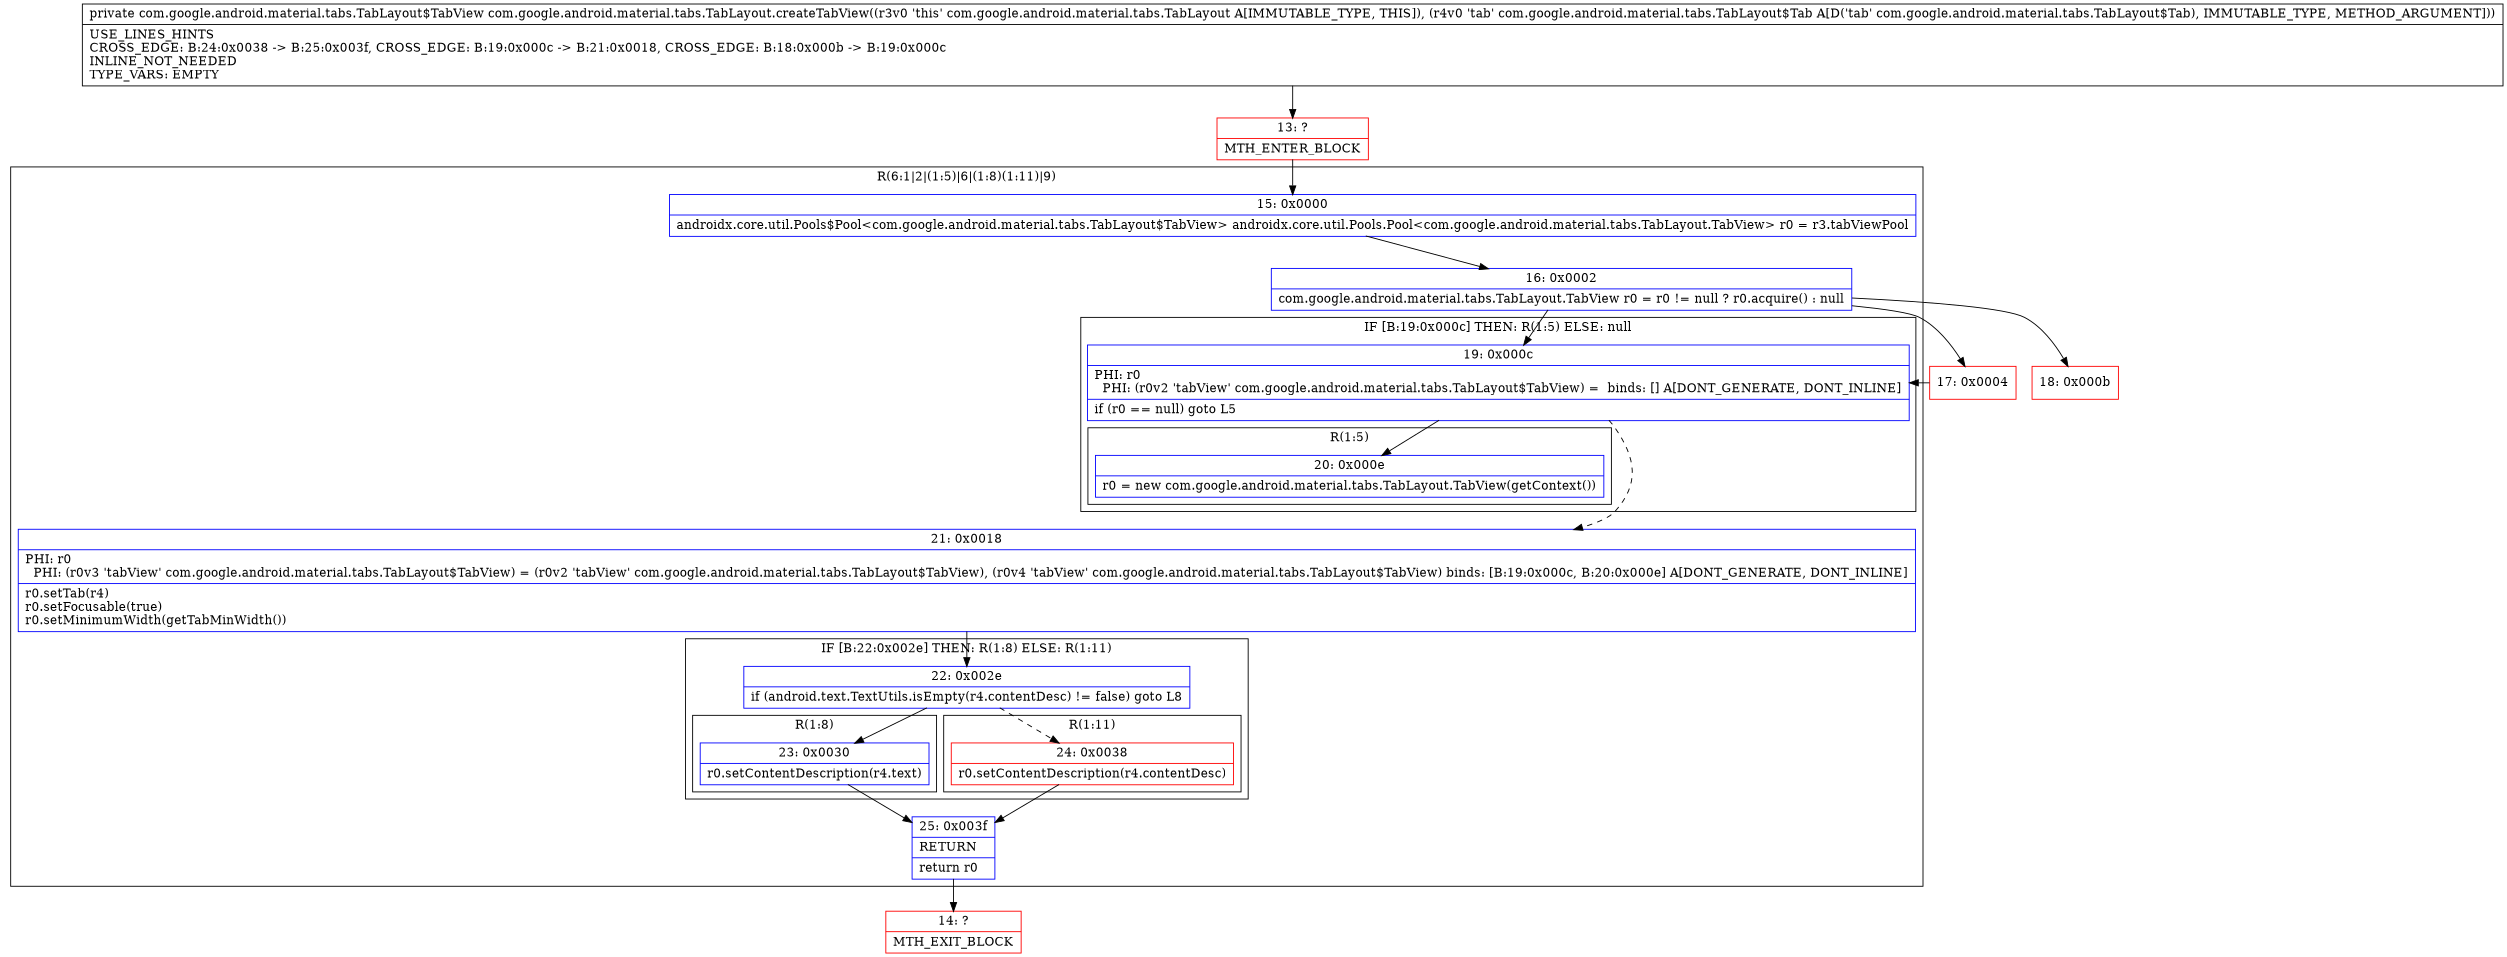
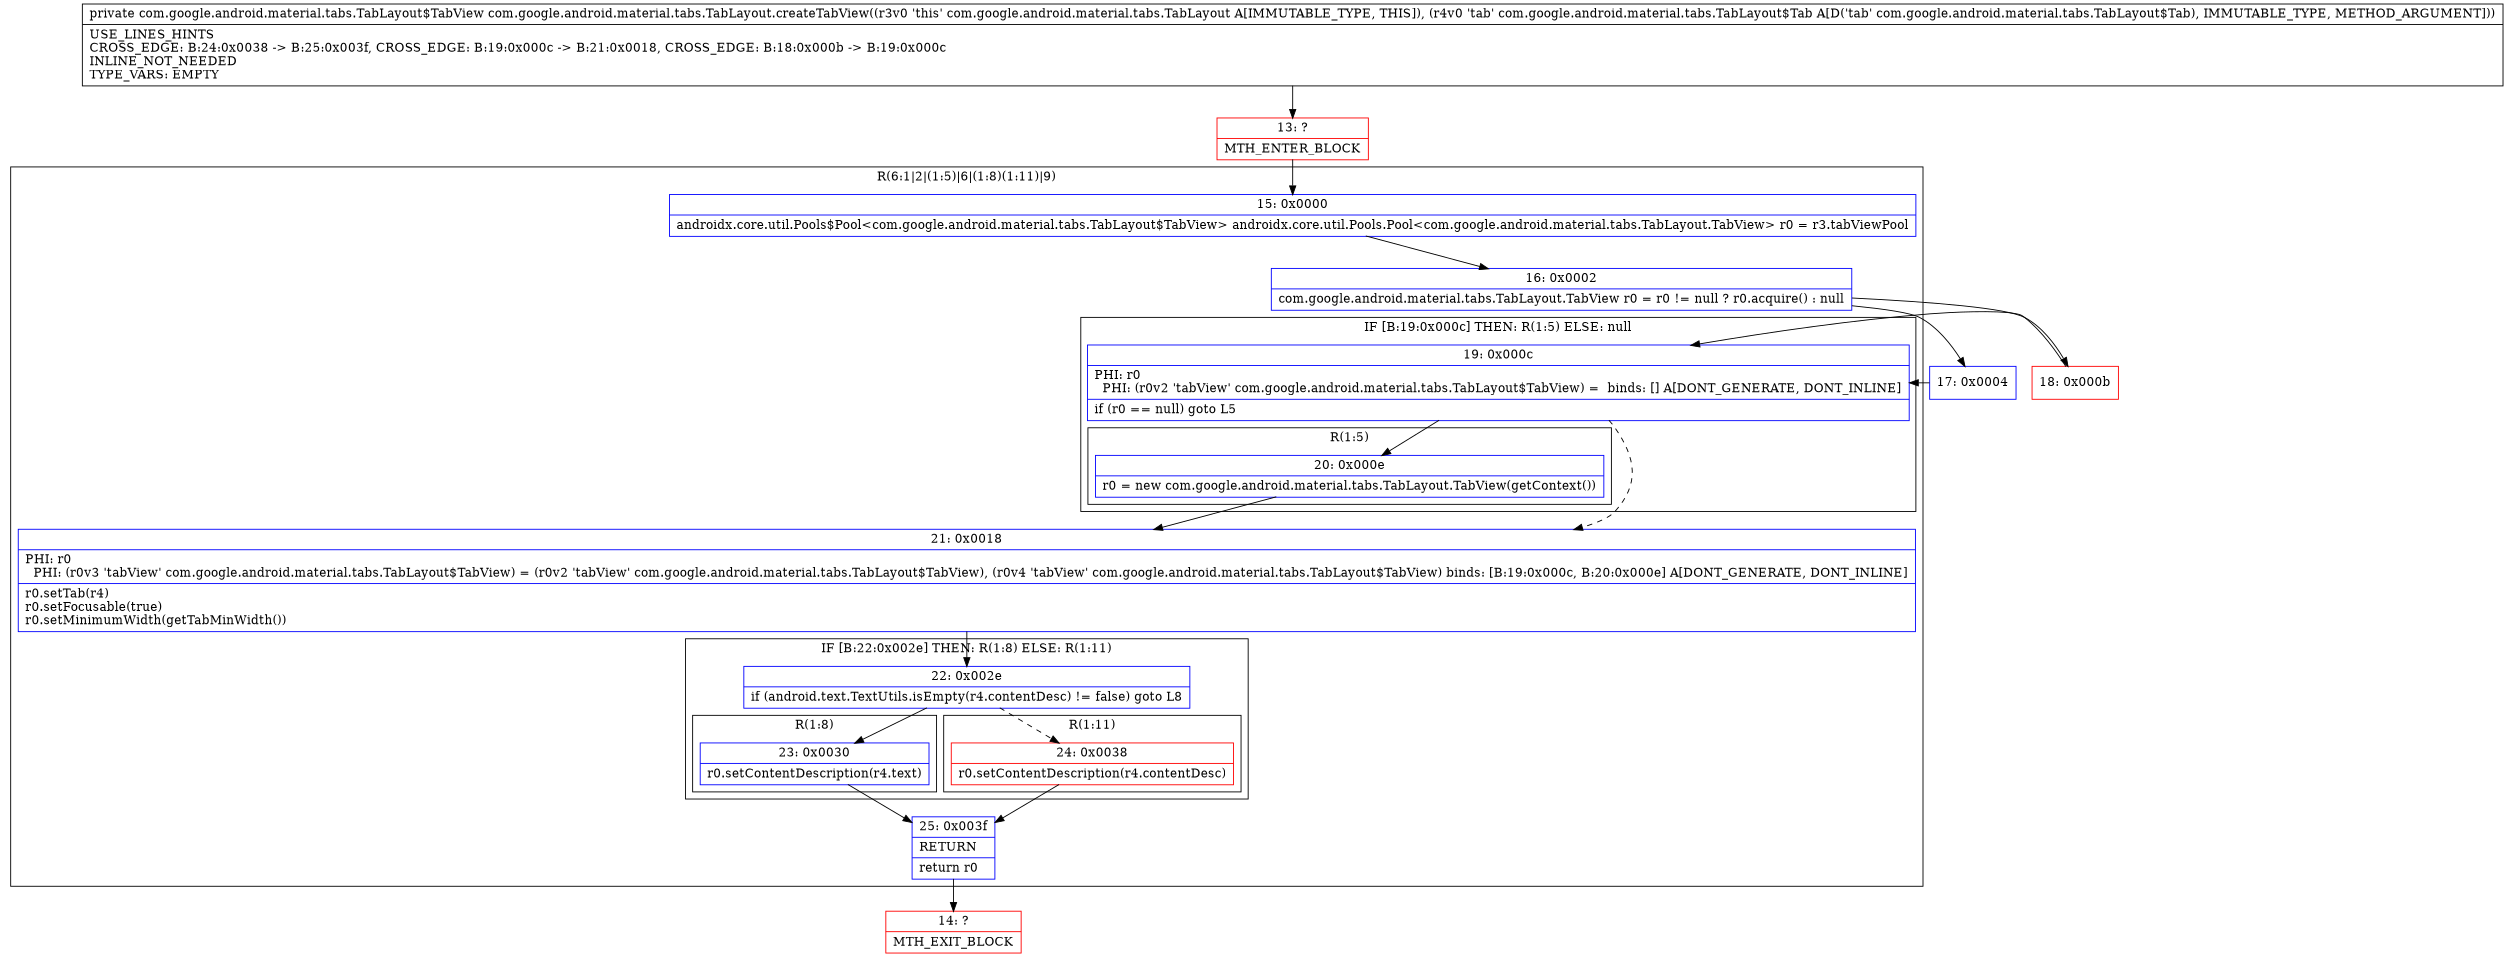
(1538, 324) -> (1933, 314)
(1973, 383) -> (1973, 383)
none -> (1199, 517)
